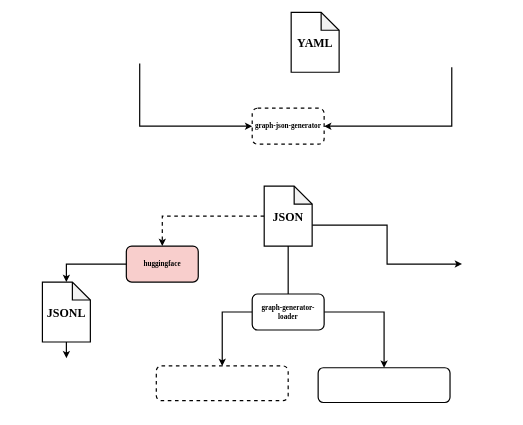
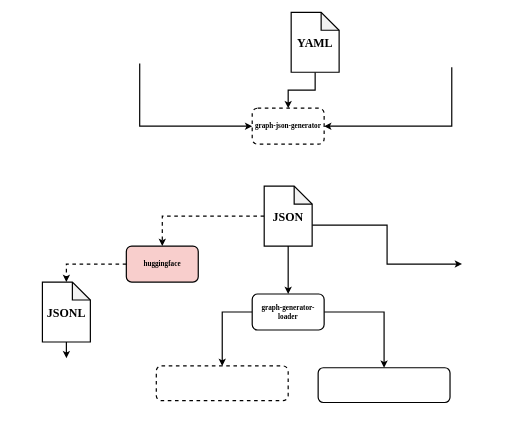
none -> (304, 90)
(89, 264) -> (89, 264)
(288, 289) -> (288, 287)
